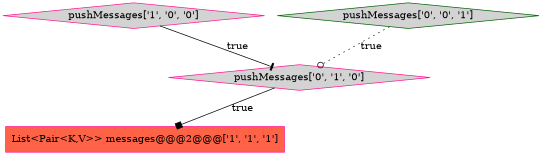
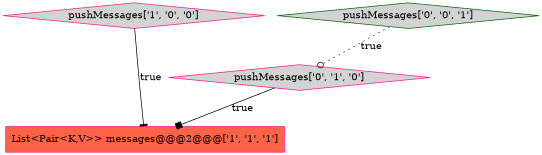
(215, 46) -> (139, 76)
